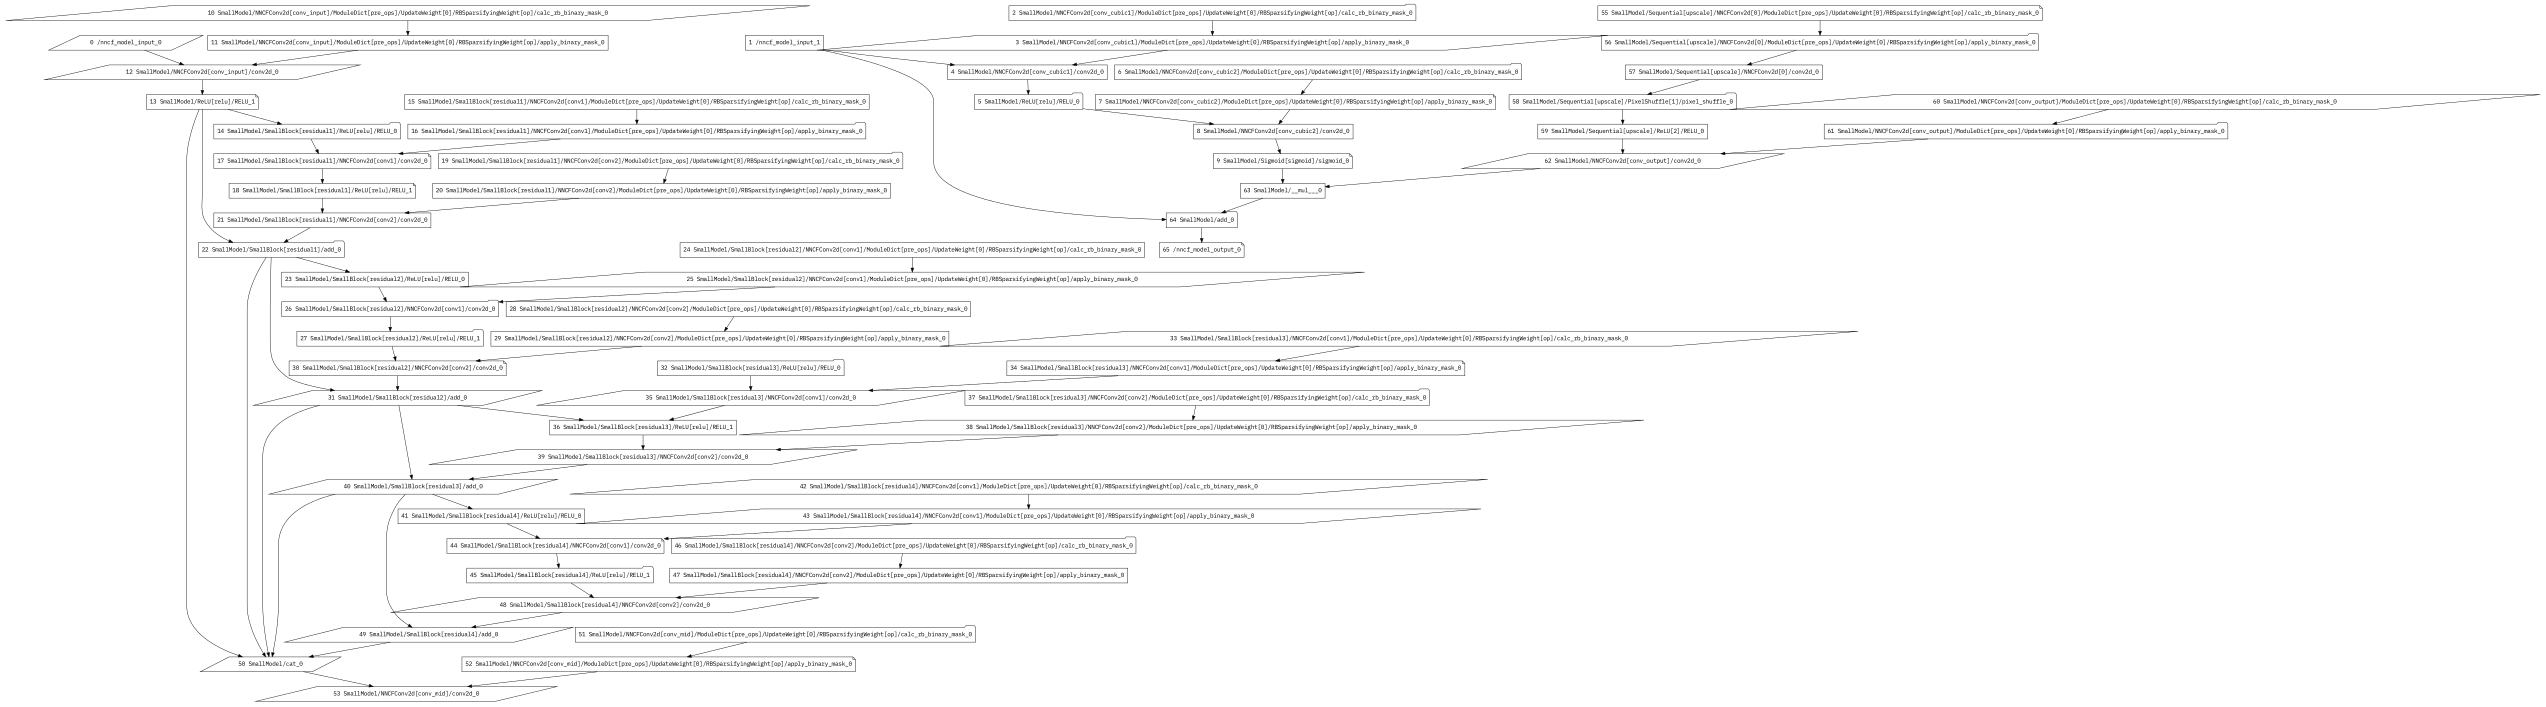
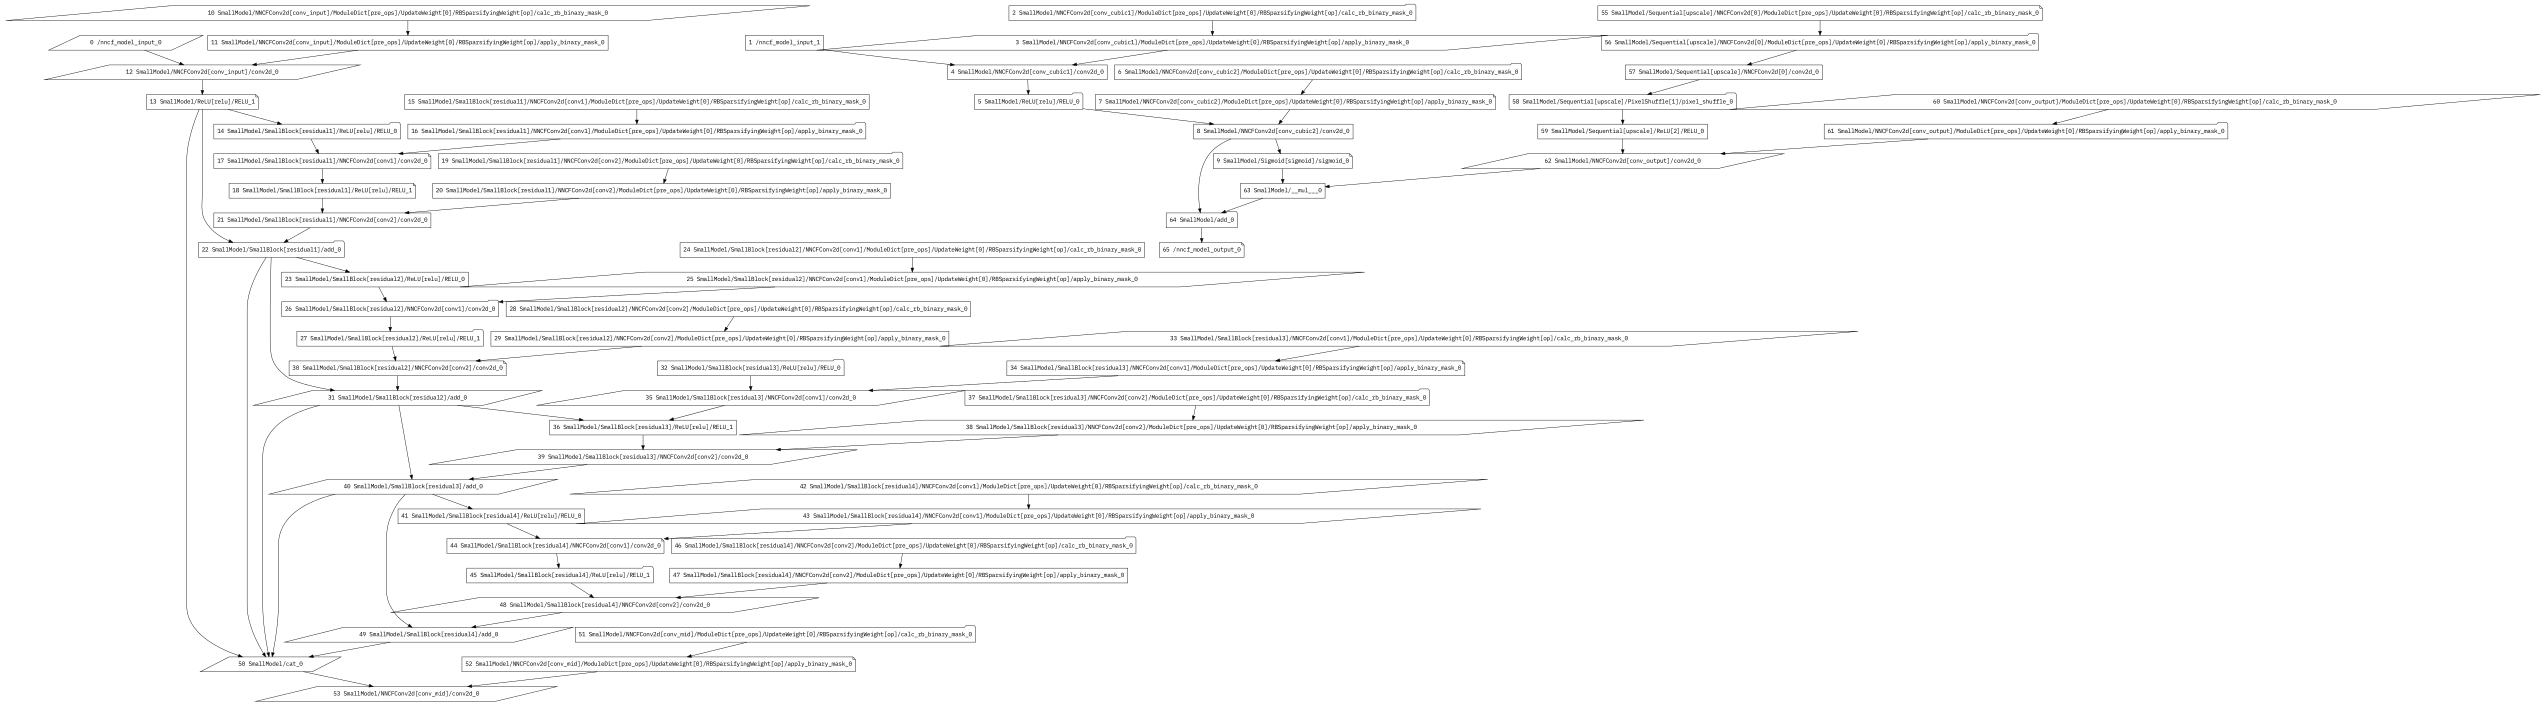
(950, 184) -> (1202, 167)
